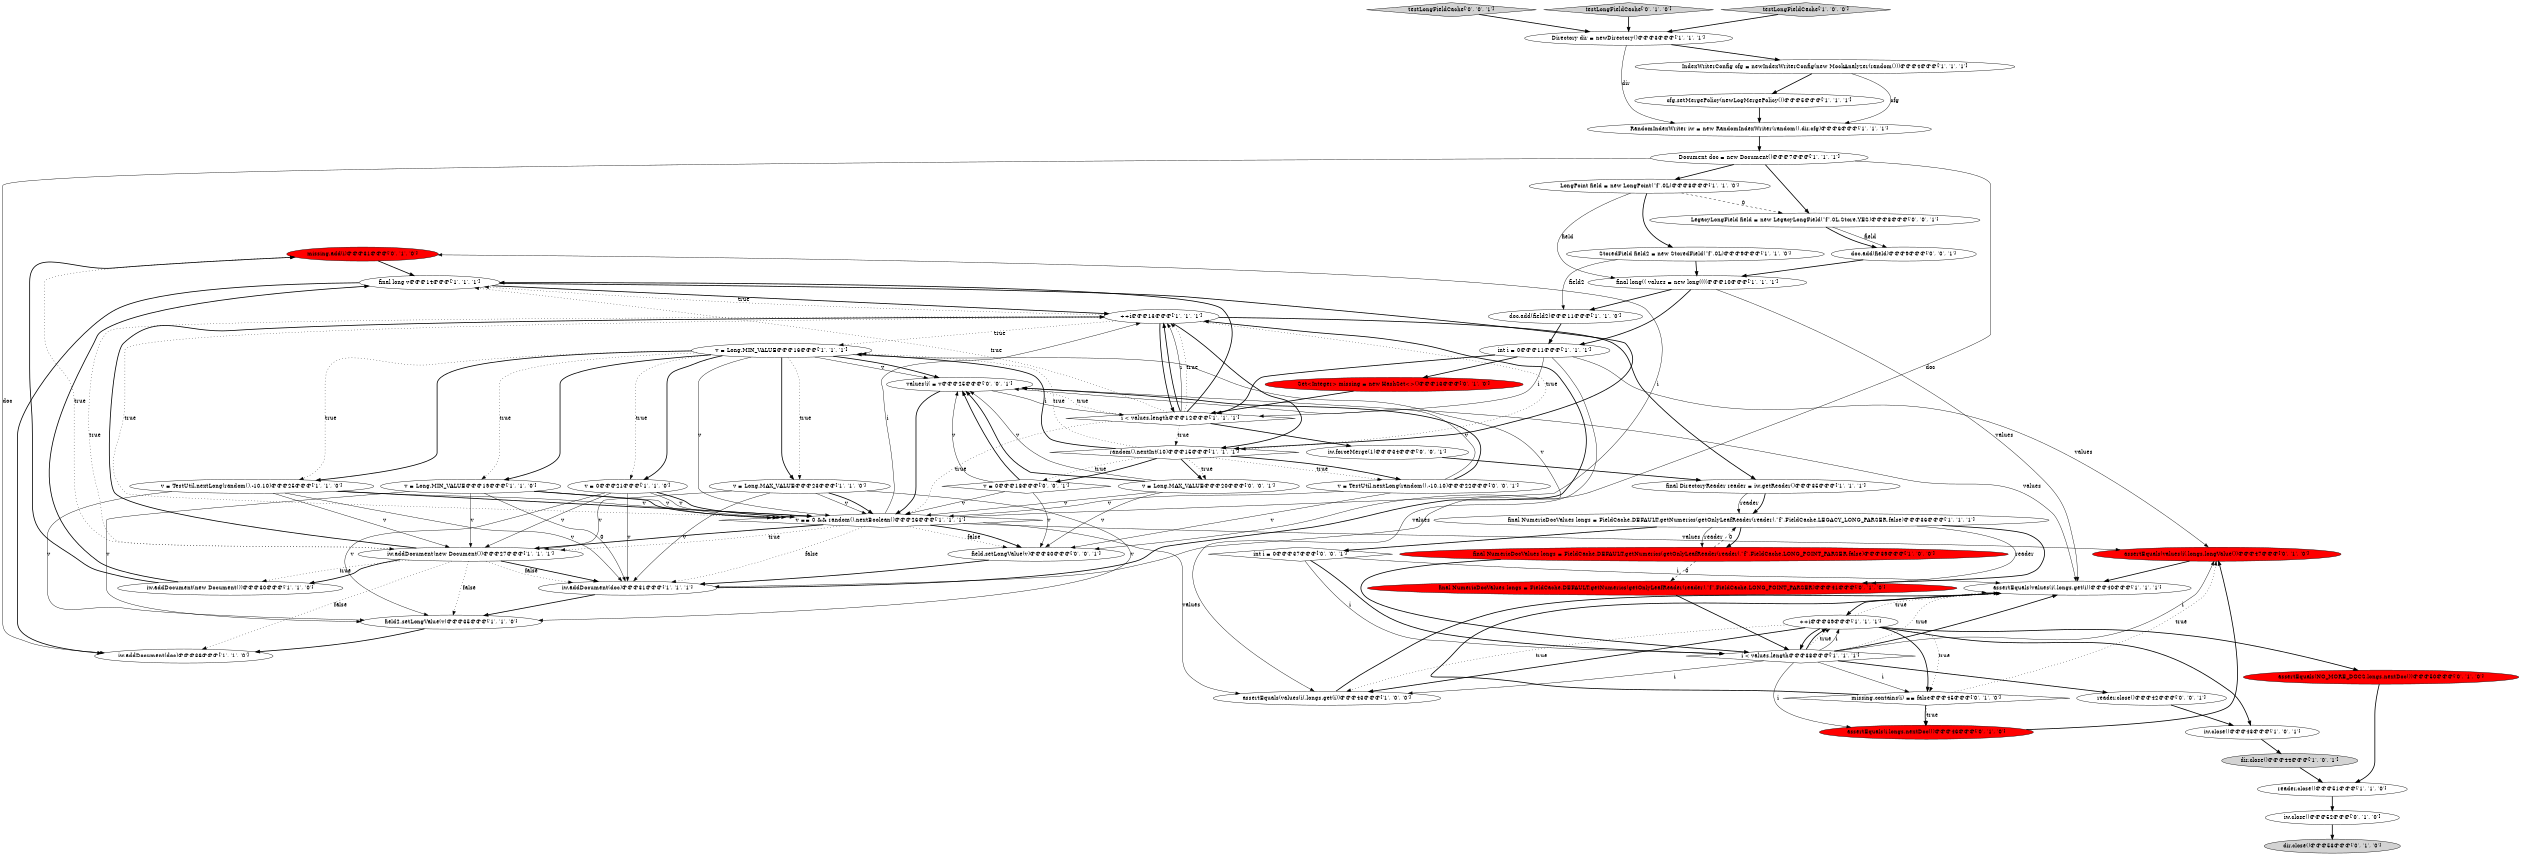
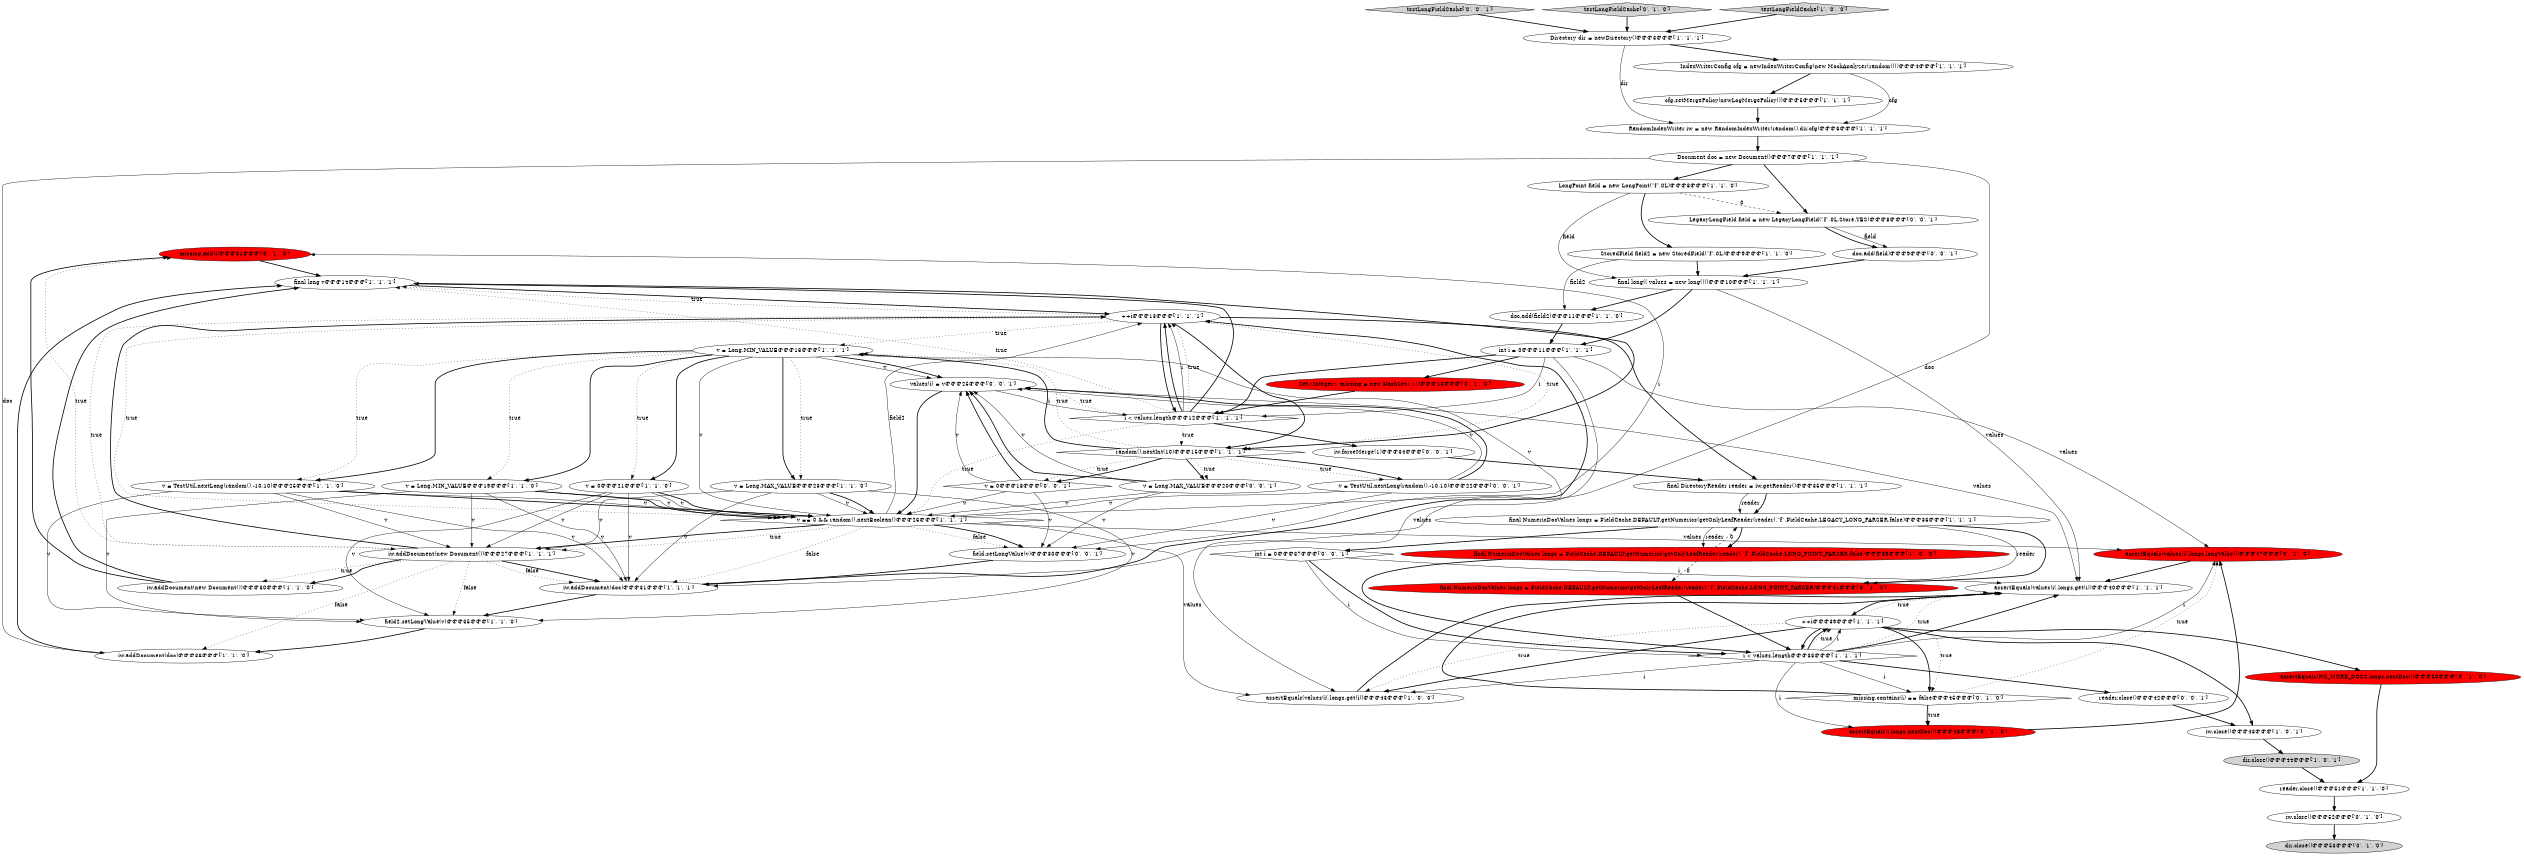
(47, 377) -> (20, 408)
(888, 418) -> (897, 418)
(602, 537) -> (603, 537)
